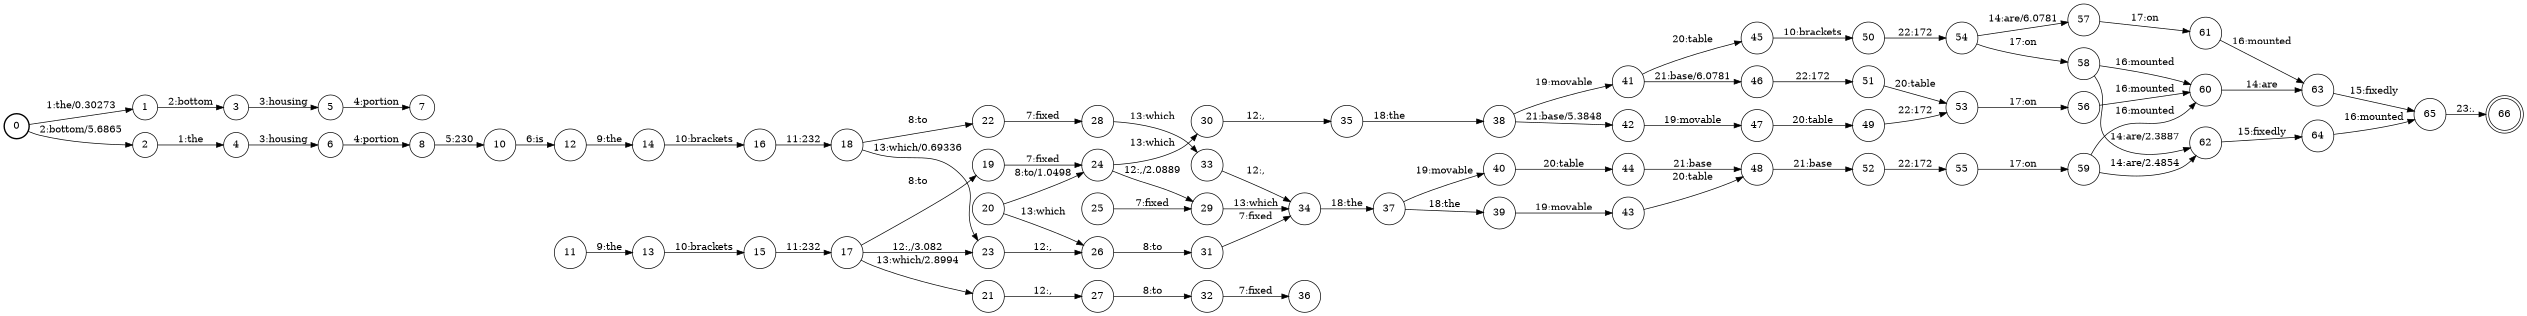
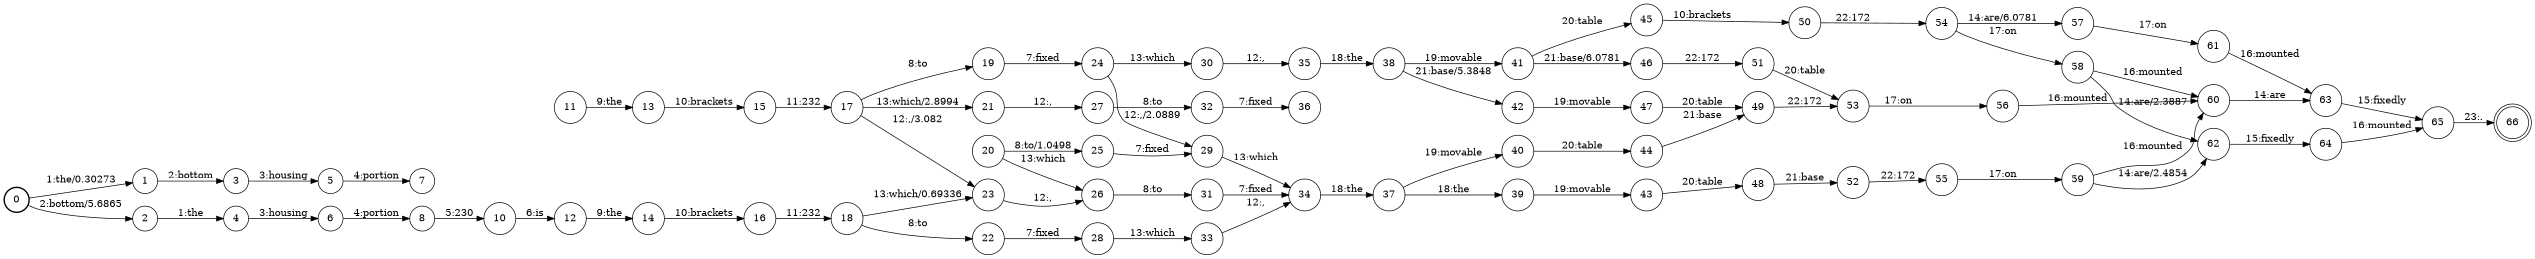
(1689, 169) -> (1700, 133)
(1041, 191) -> (1040, 151)
